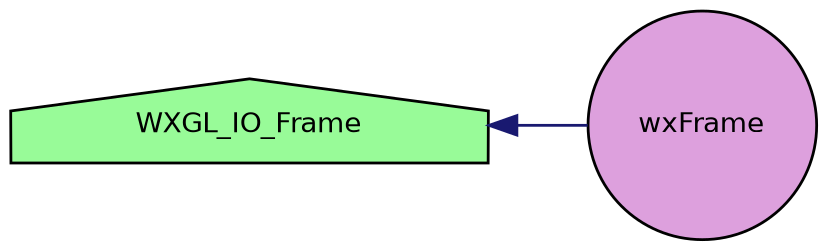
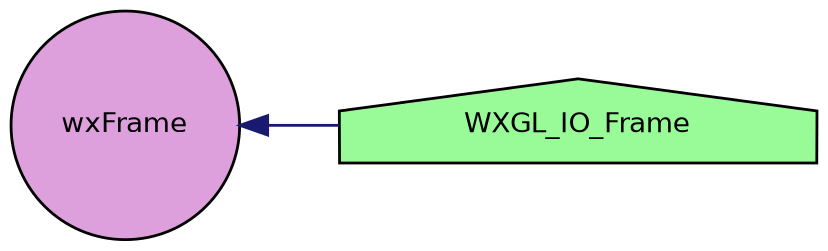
(552, 125) -> (304, 125)
